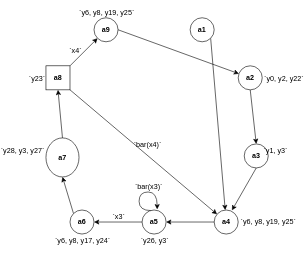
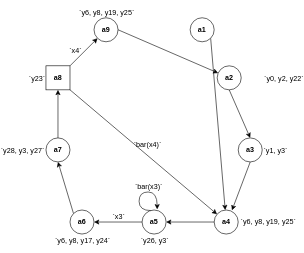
(250, 78) -> (229, 78)
(256, 156) -> (250, 150)
(62, 157) -> (58, 150)
